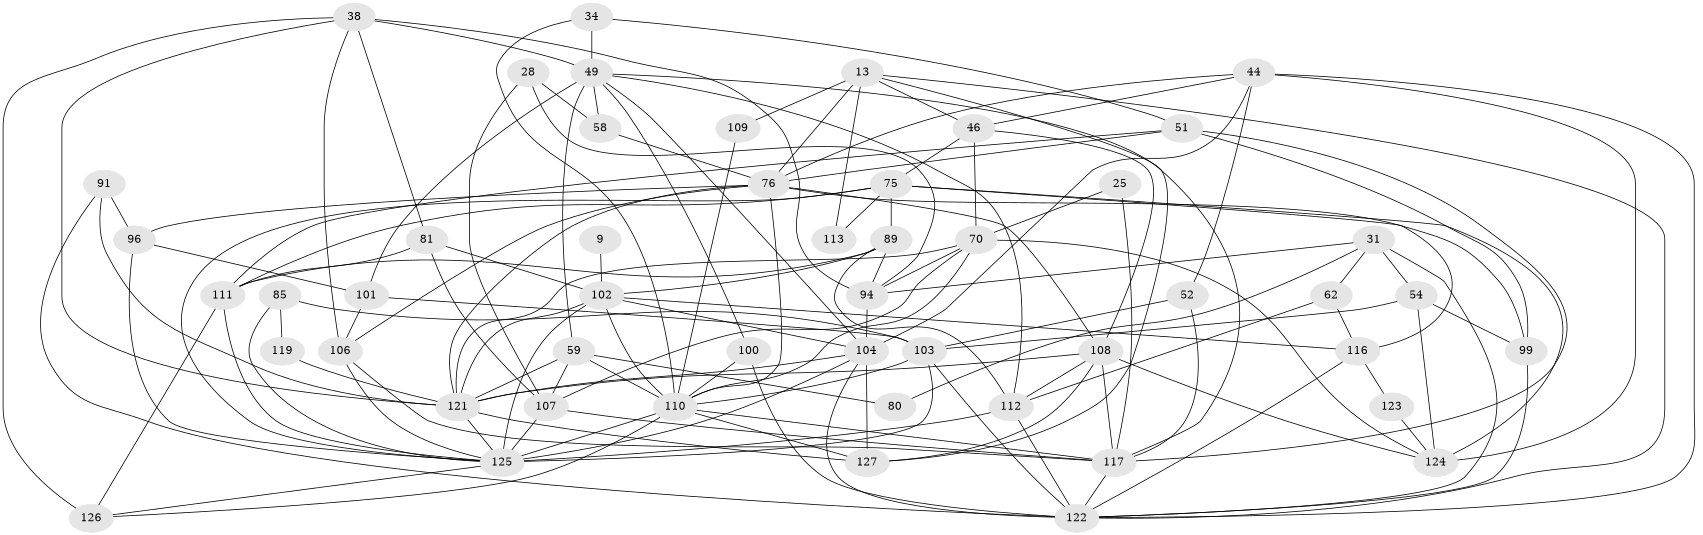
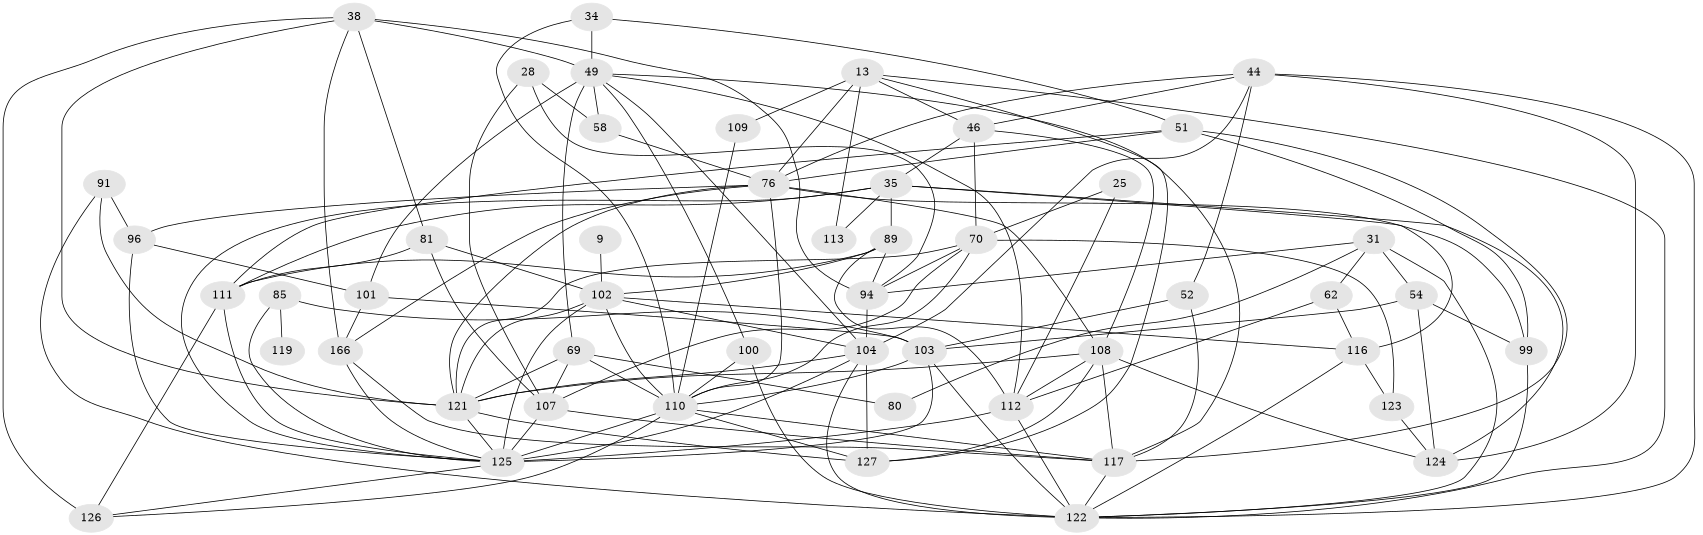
(891, 184) -> (891, 184)
(1224, 287) -> (1229, 249)
(1132, 317) -> (1070, 291)
(340, 351) -> (340, 351)
(574, 351) -> (574, 351)
(368, 383) -> none
